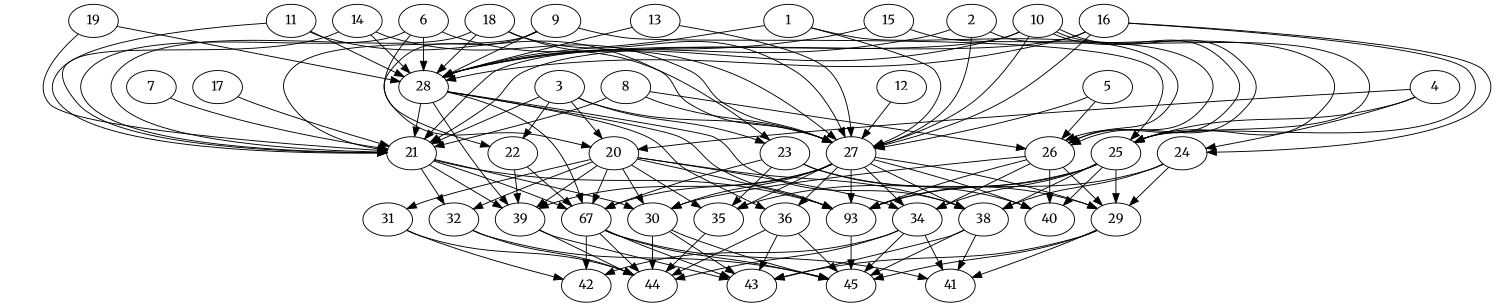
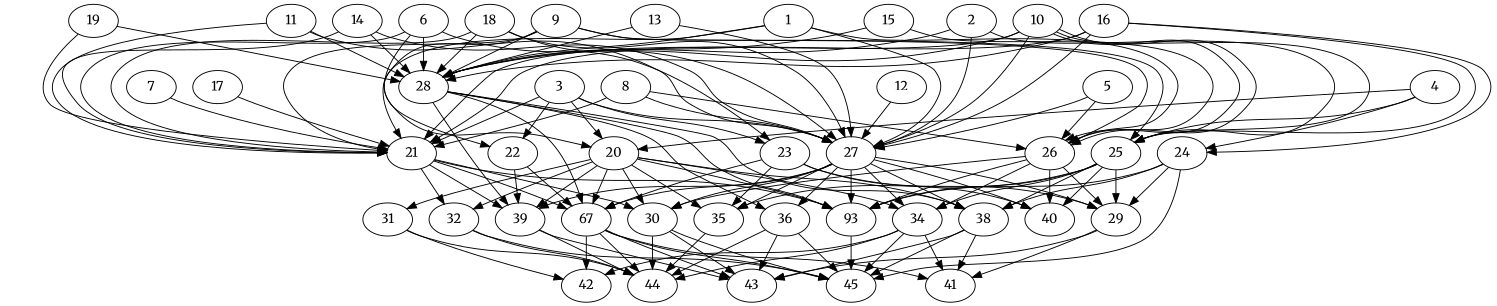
none -> (915, 42)
(418, 115) -> (543, 39)
(948, 263) -> (1055, 259)
